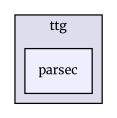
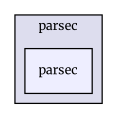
(59, 27) -> (59, 27)
